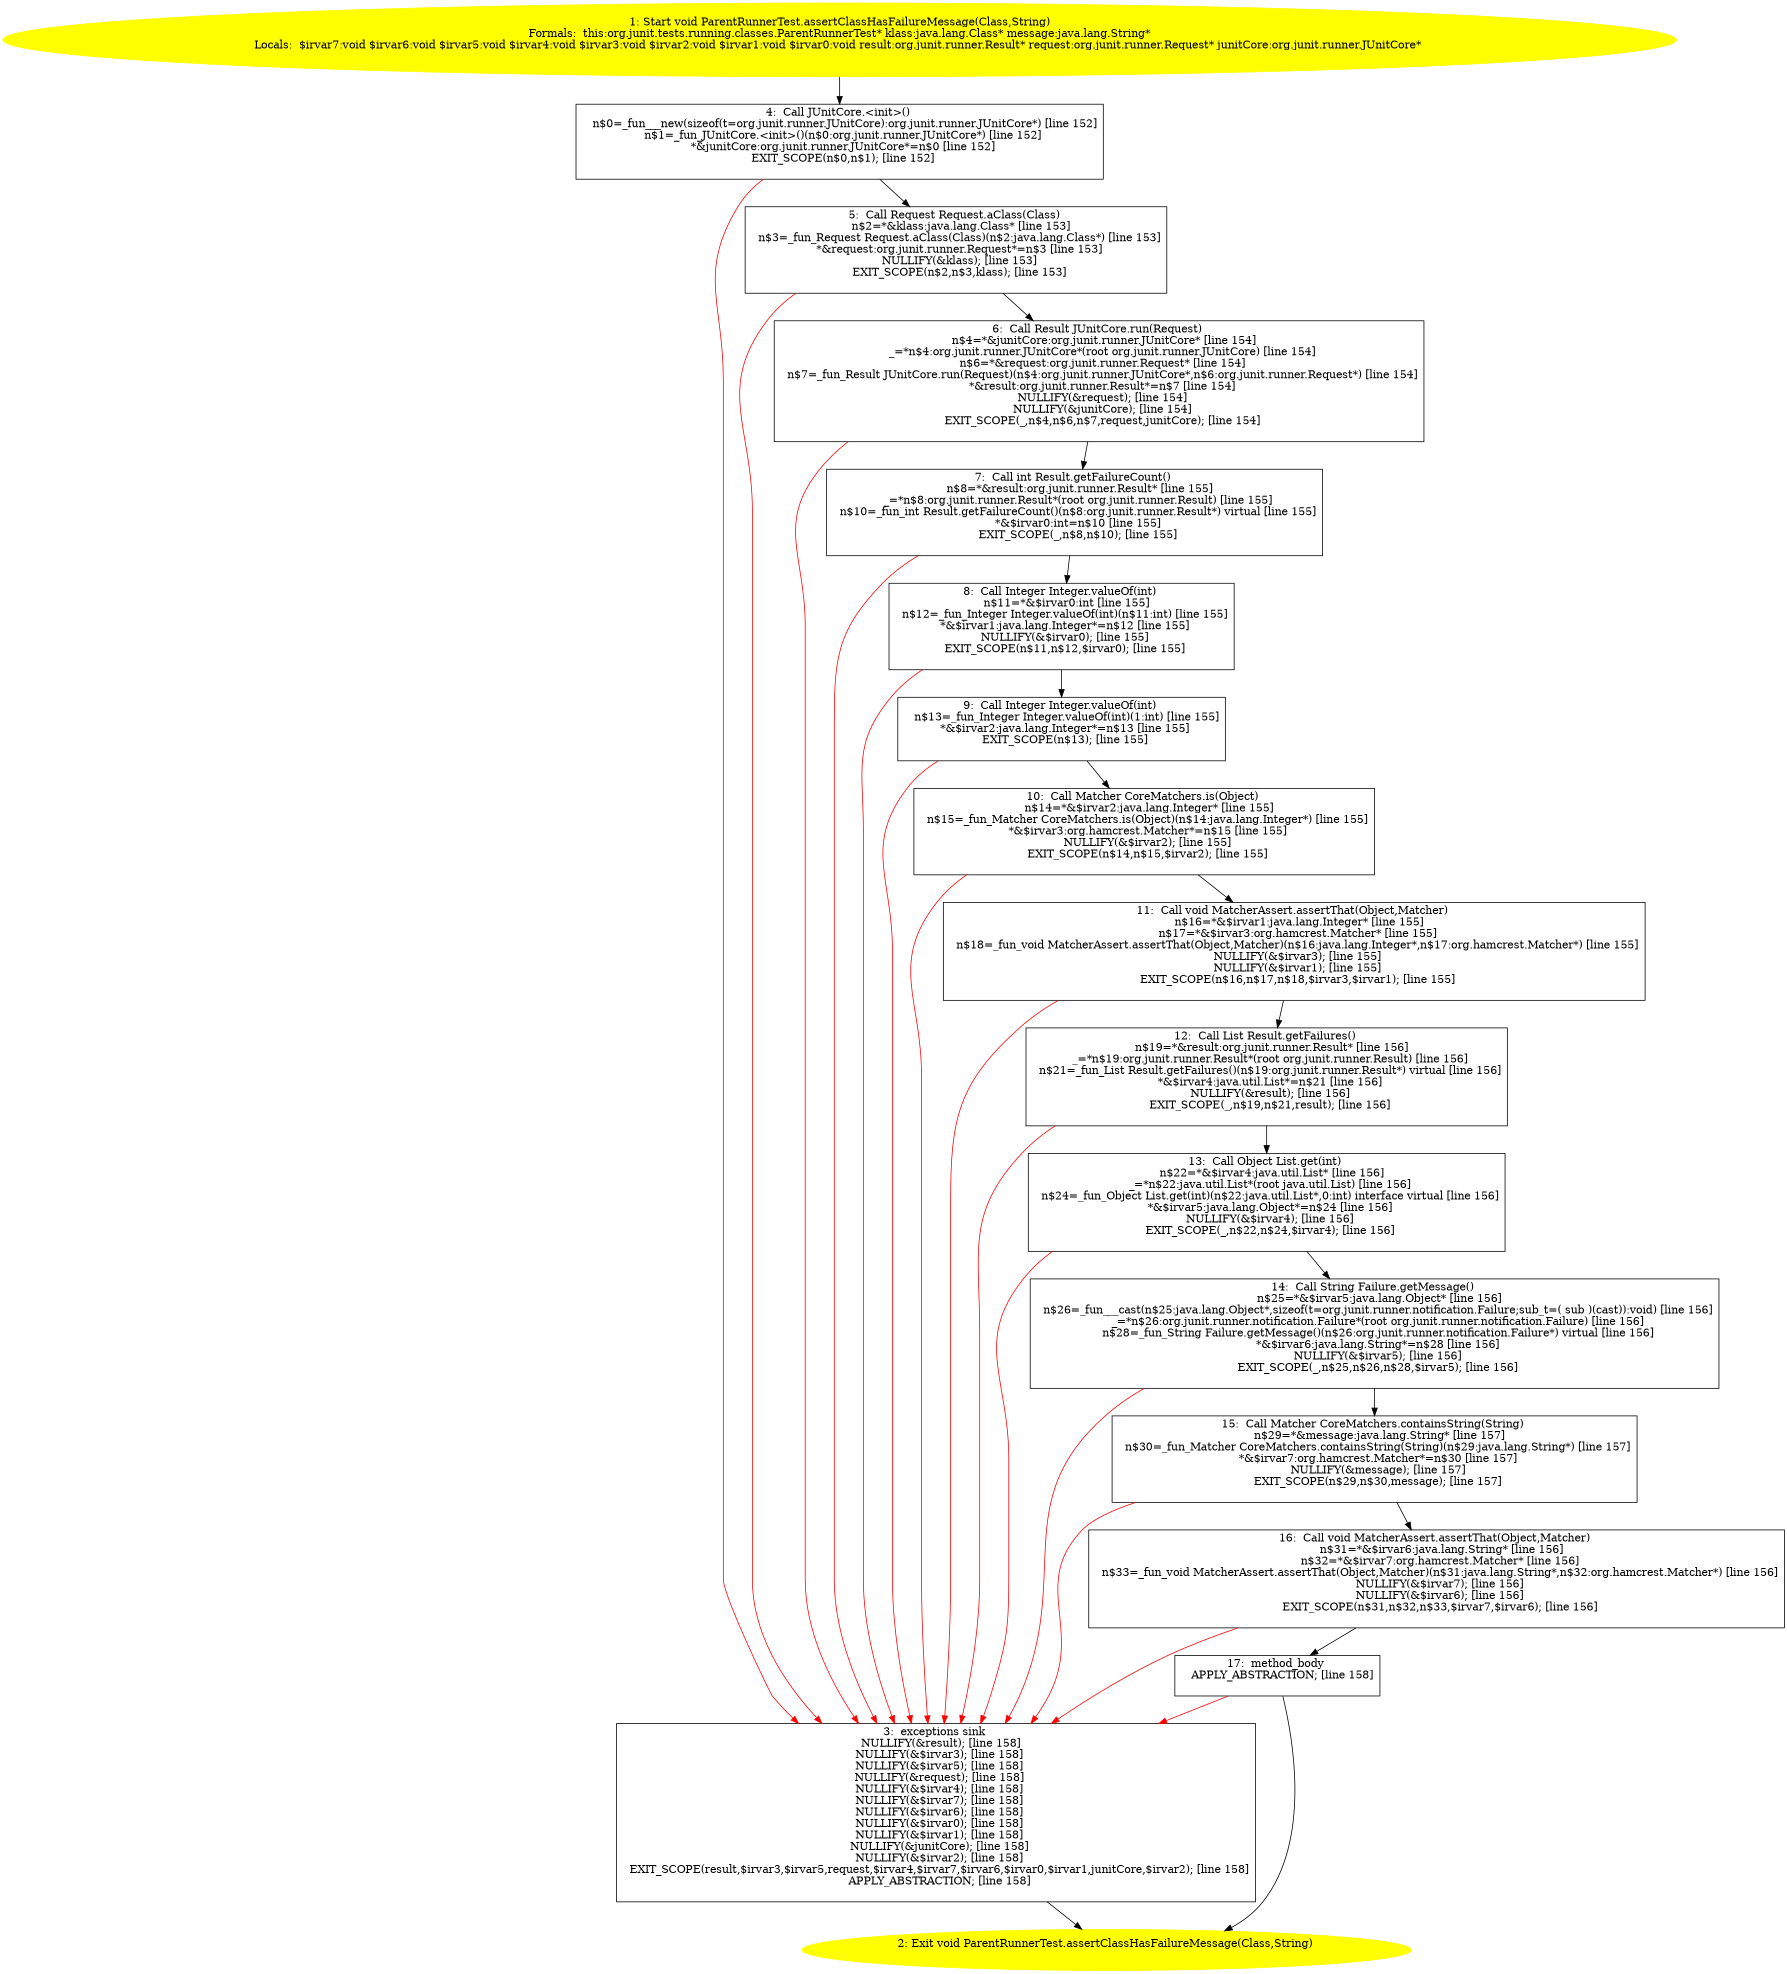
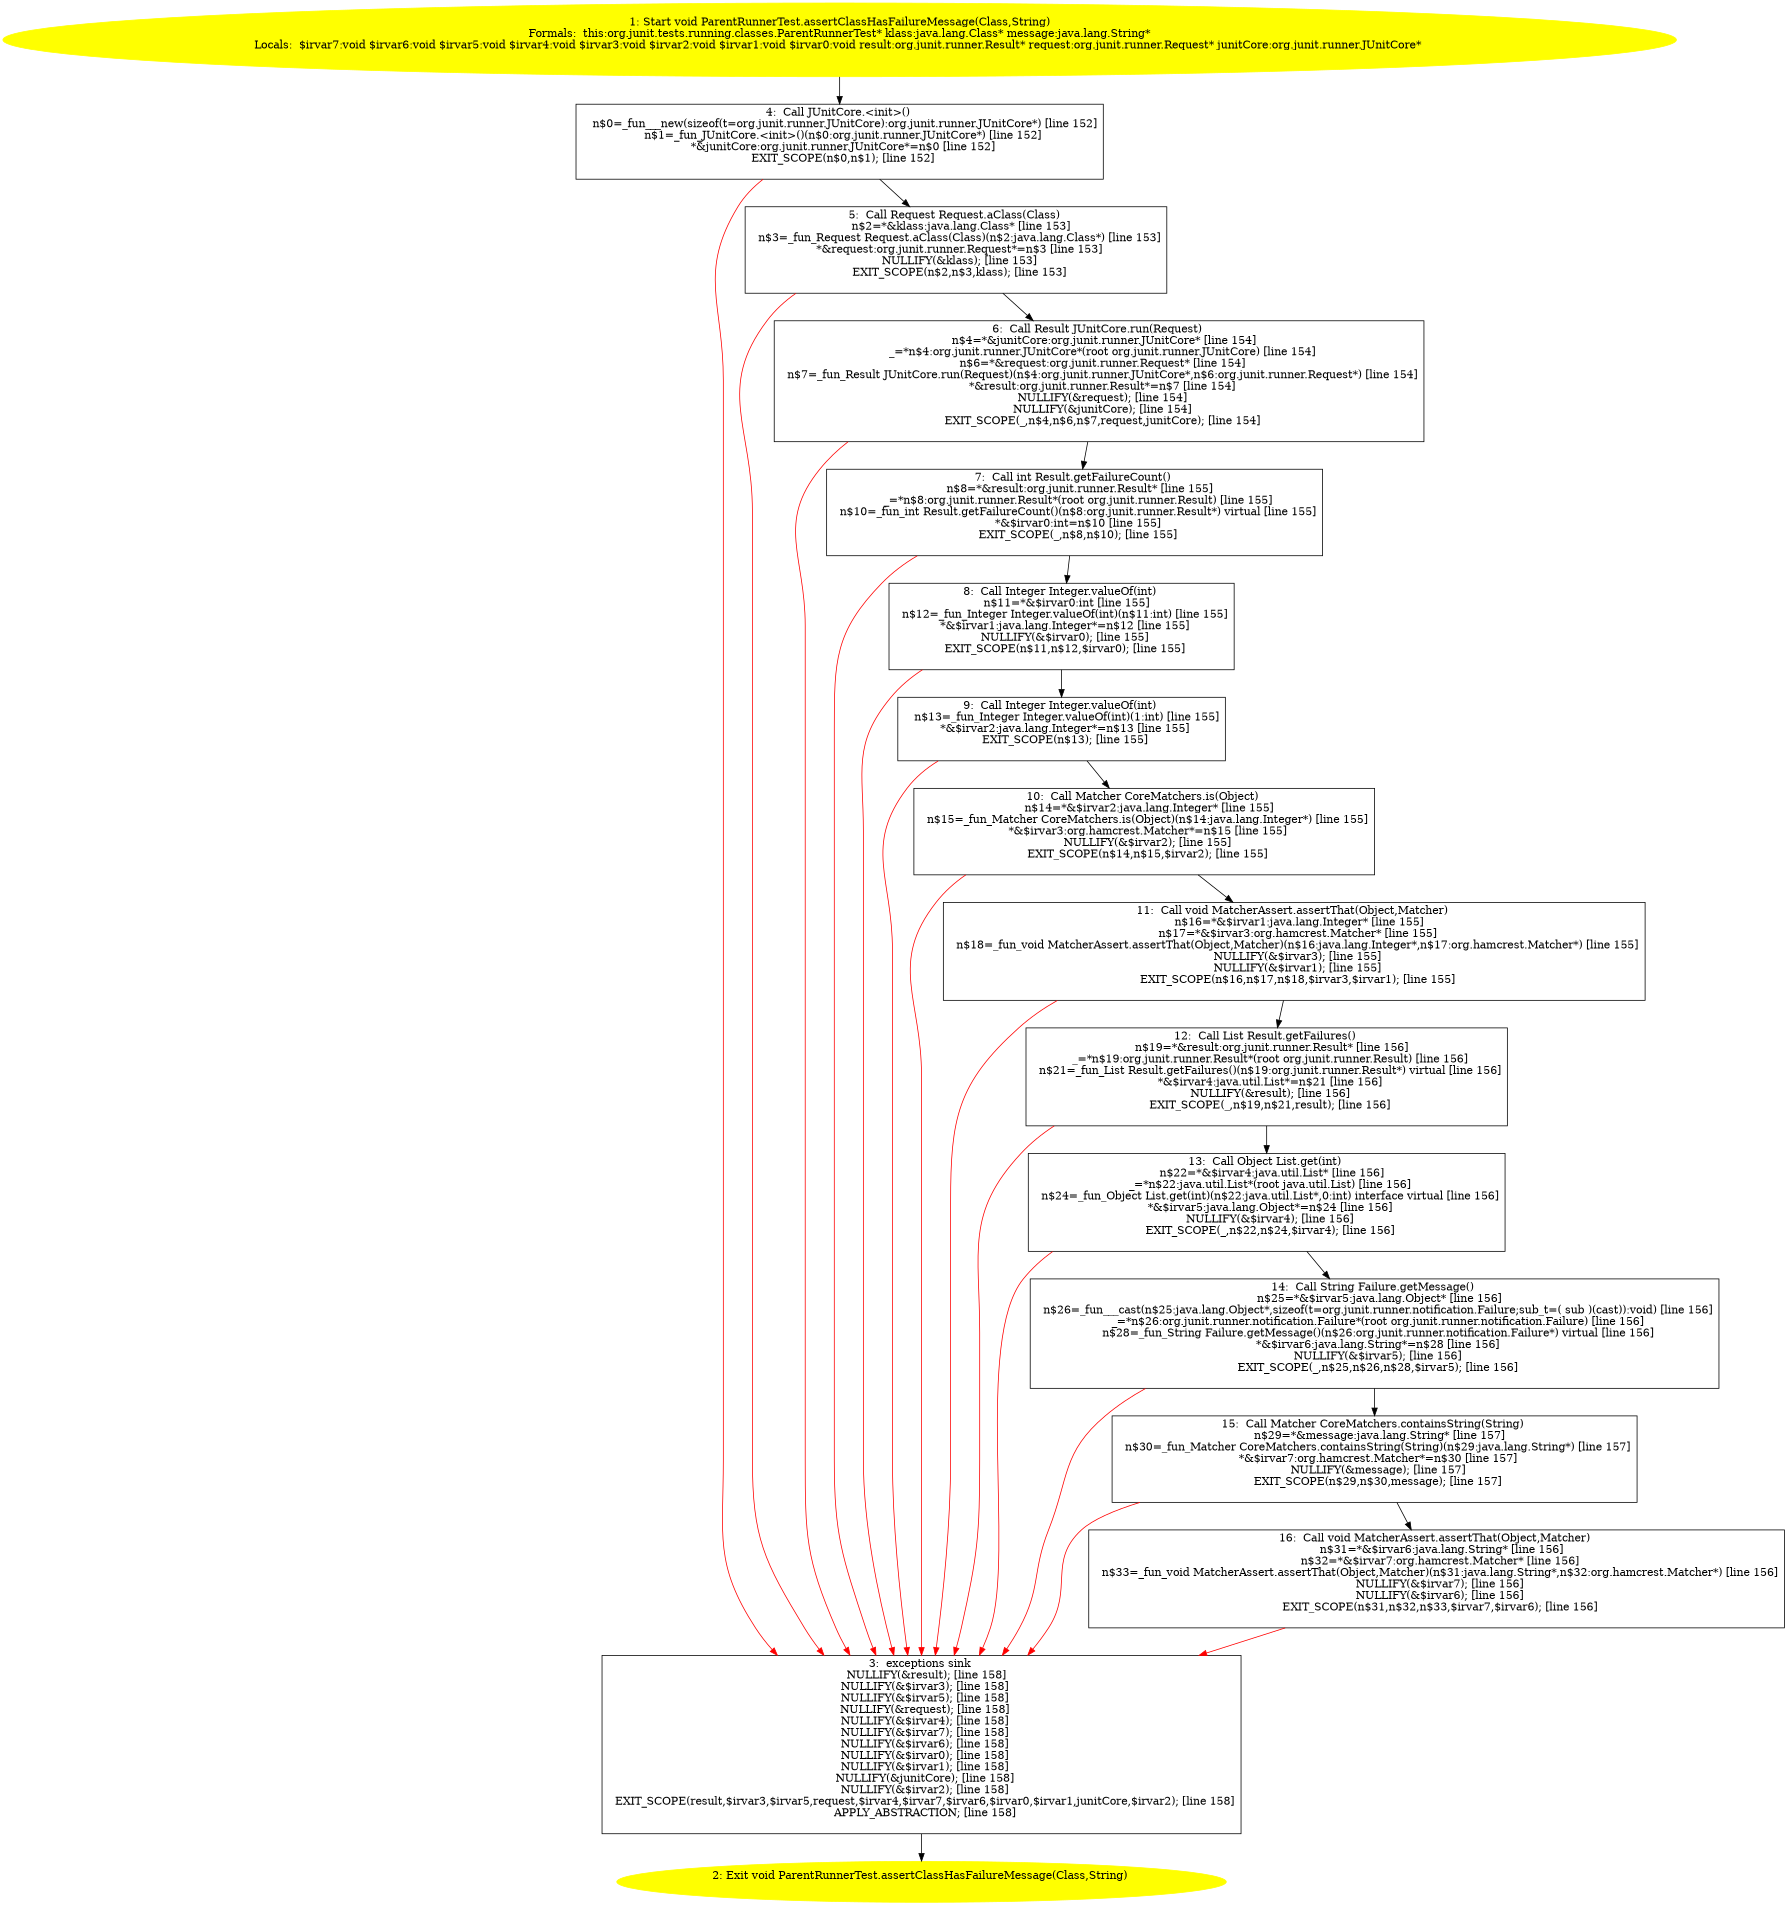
(1277, 1676) -> none
